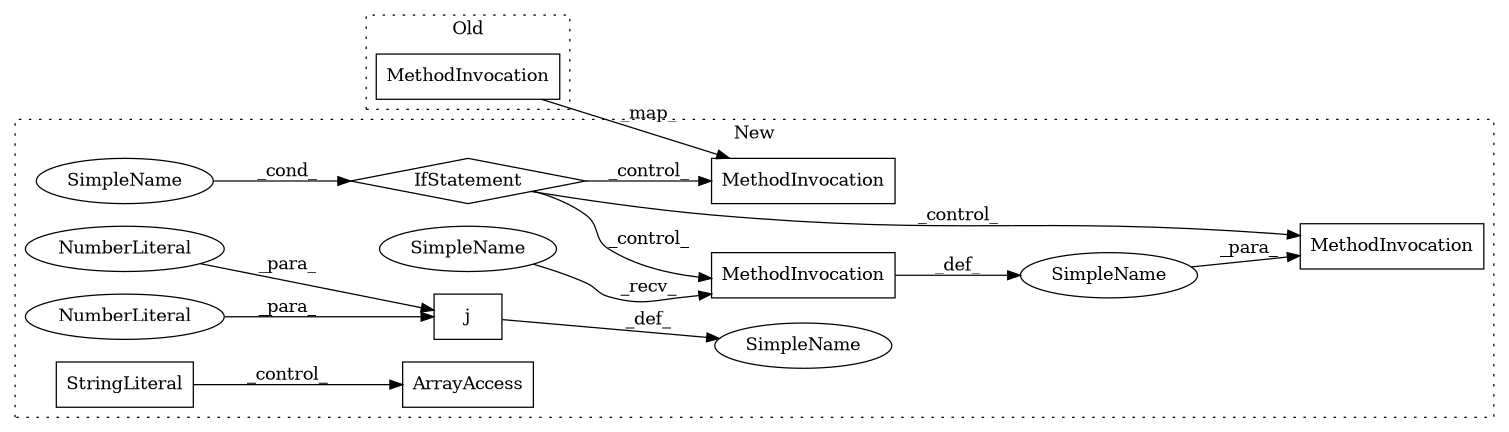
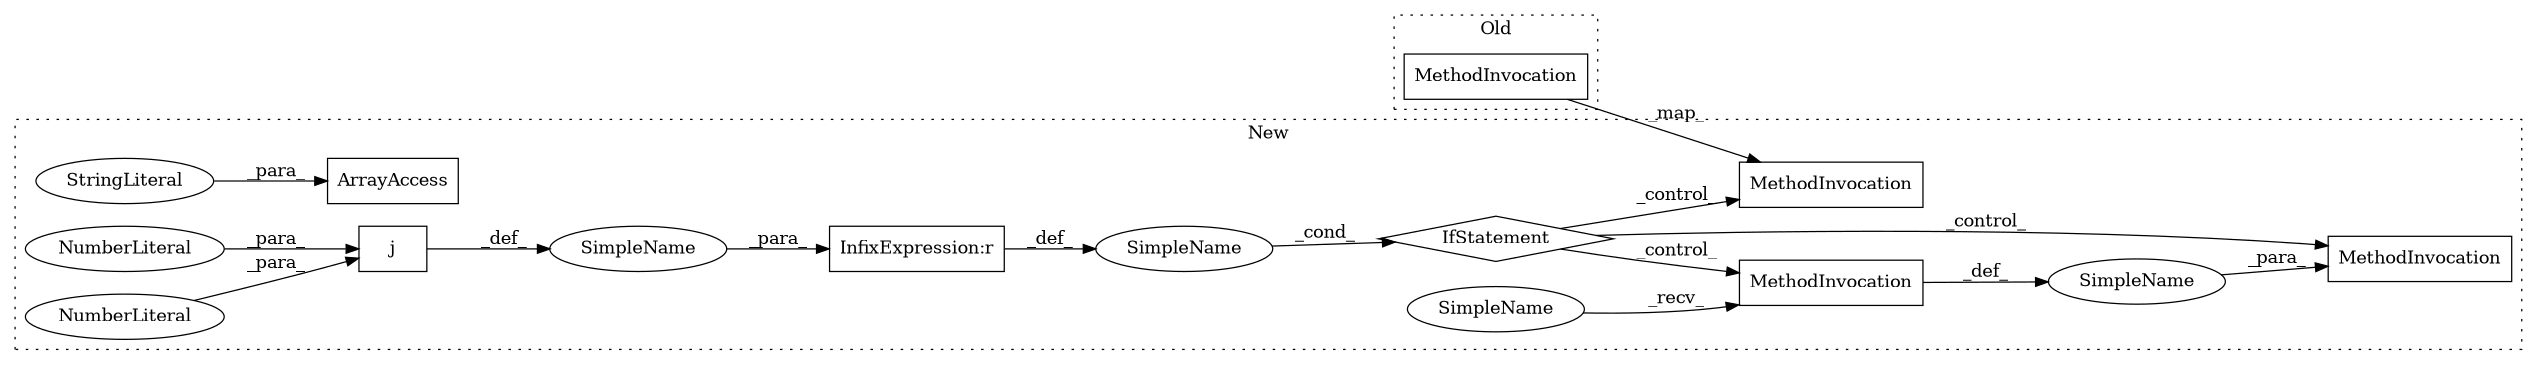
none -> (917, 249)
(287, 375) -> (276, 172)
(125, 385) -> (125, 181)
